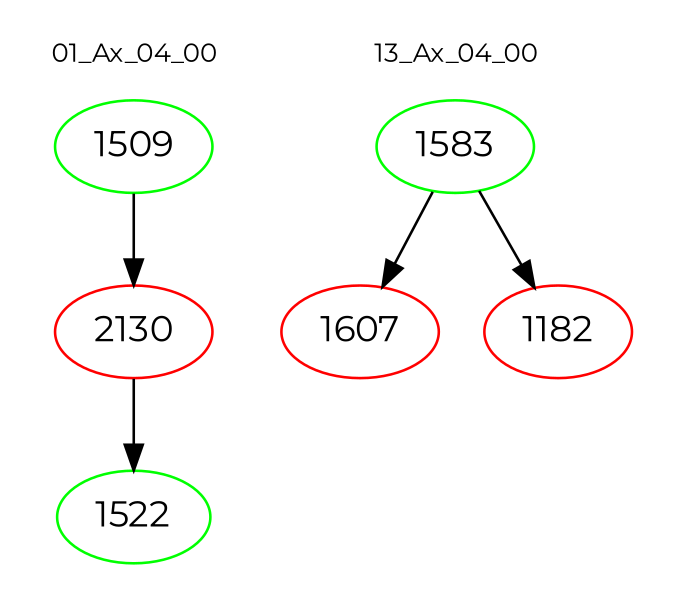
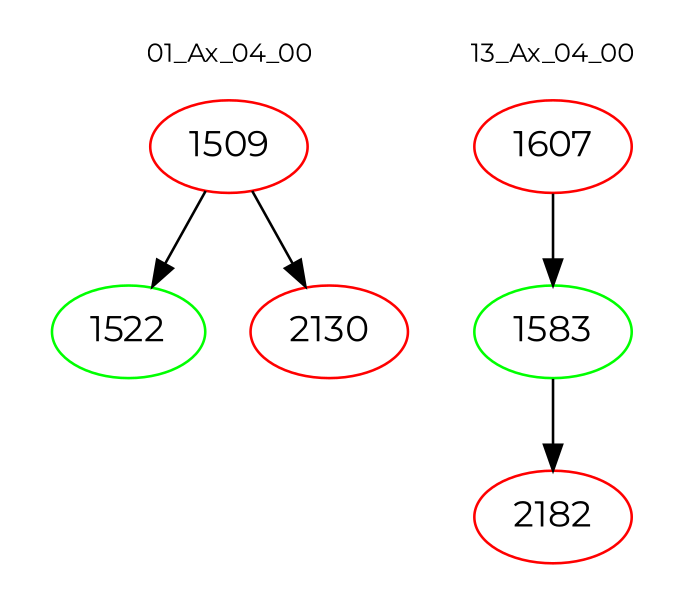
(134, 147) -> (229, 147)
(414, 228) -> (553, 227)
(558, 332) -> (553, 517)
(134, 412) -> (185, 227)
